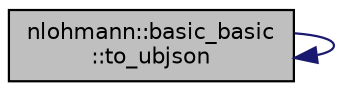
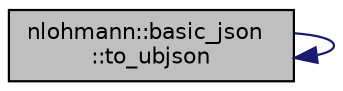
(151, 46) -> (151, 46)
